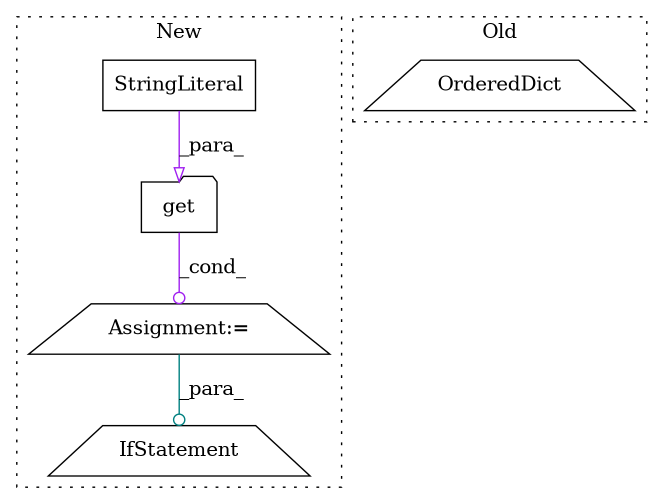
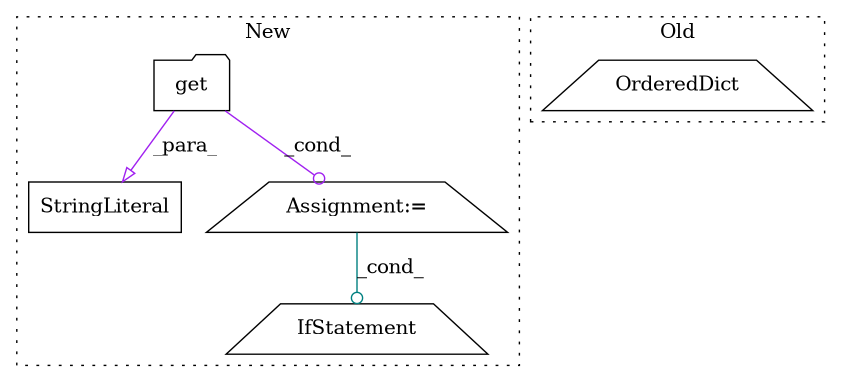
(179, 139) -> (153, 141)
(211, 390) -> (391, 268)
